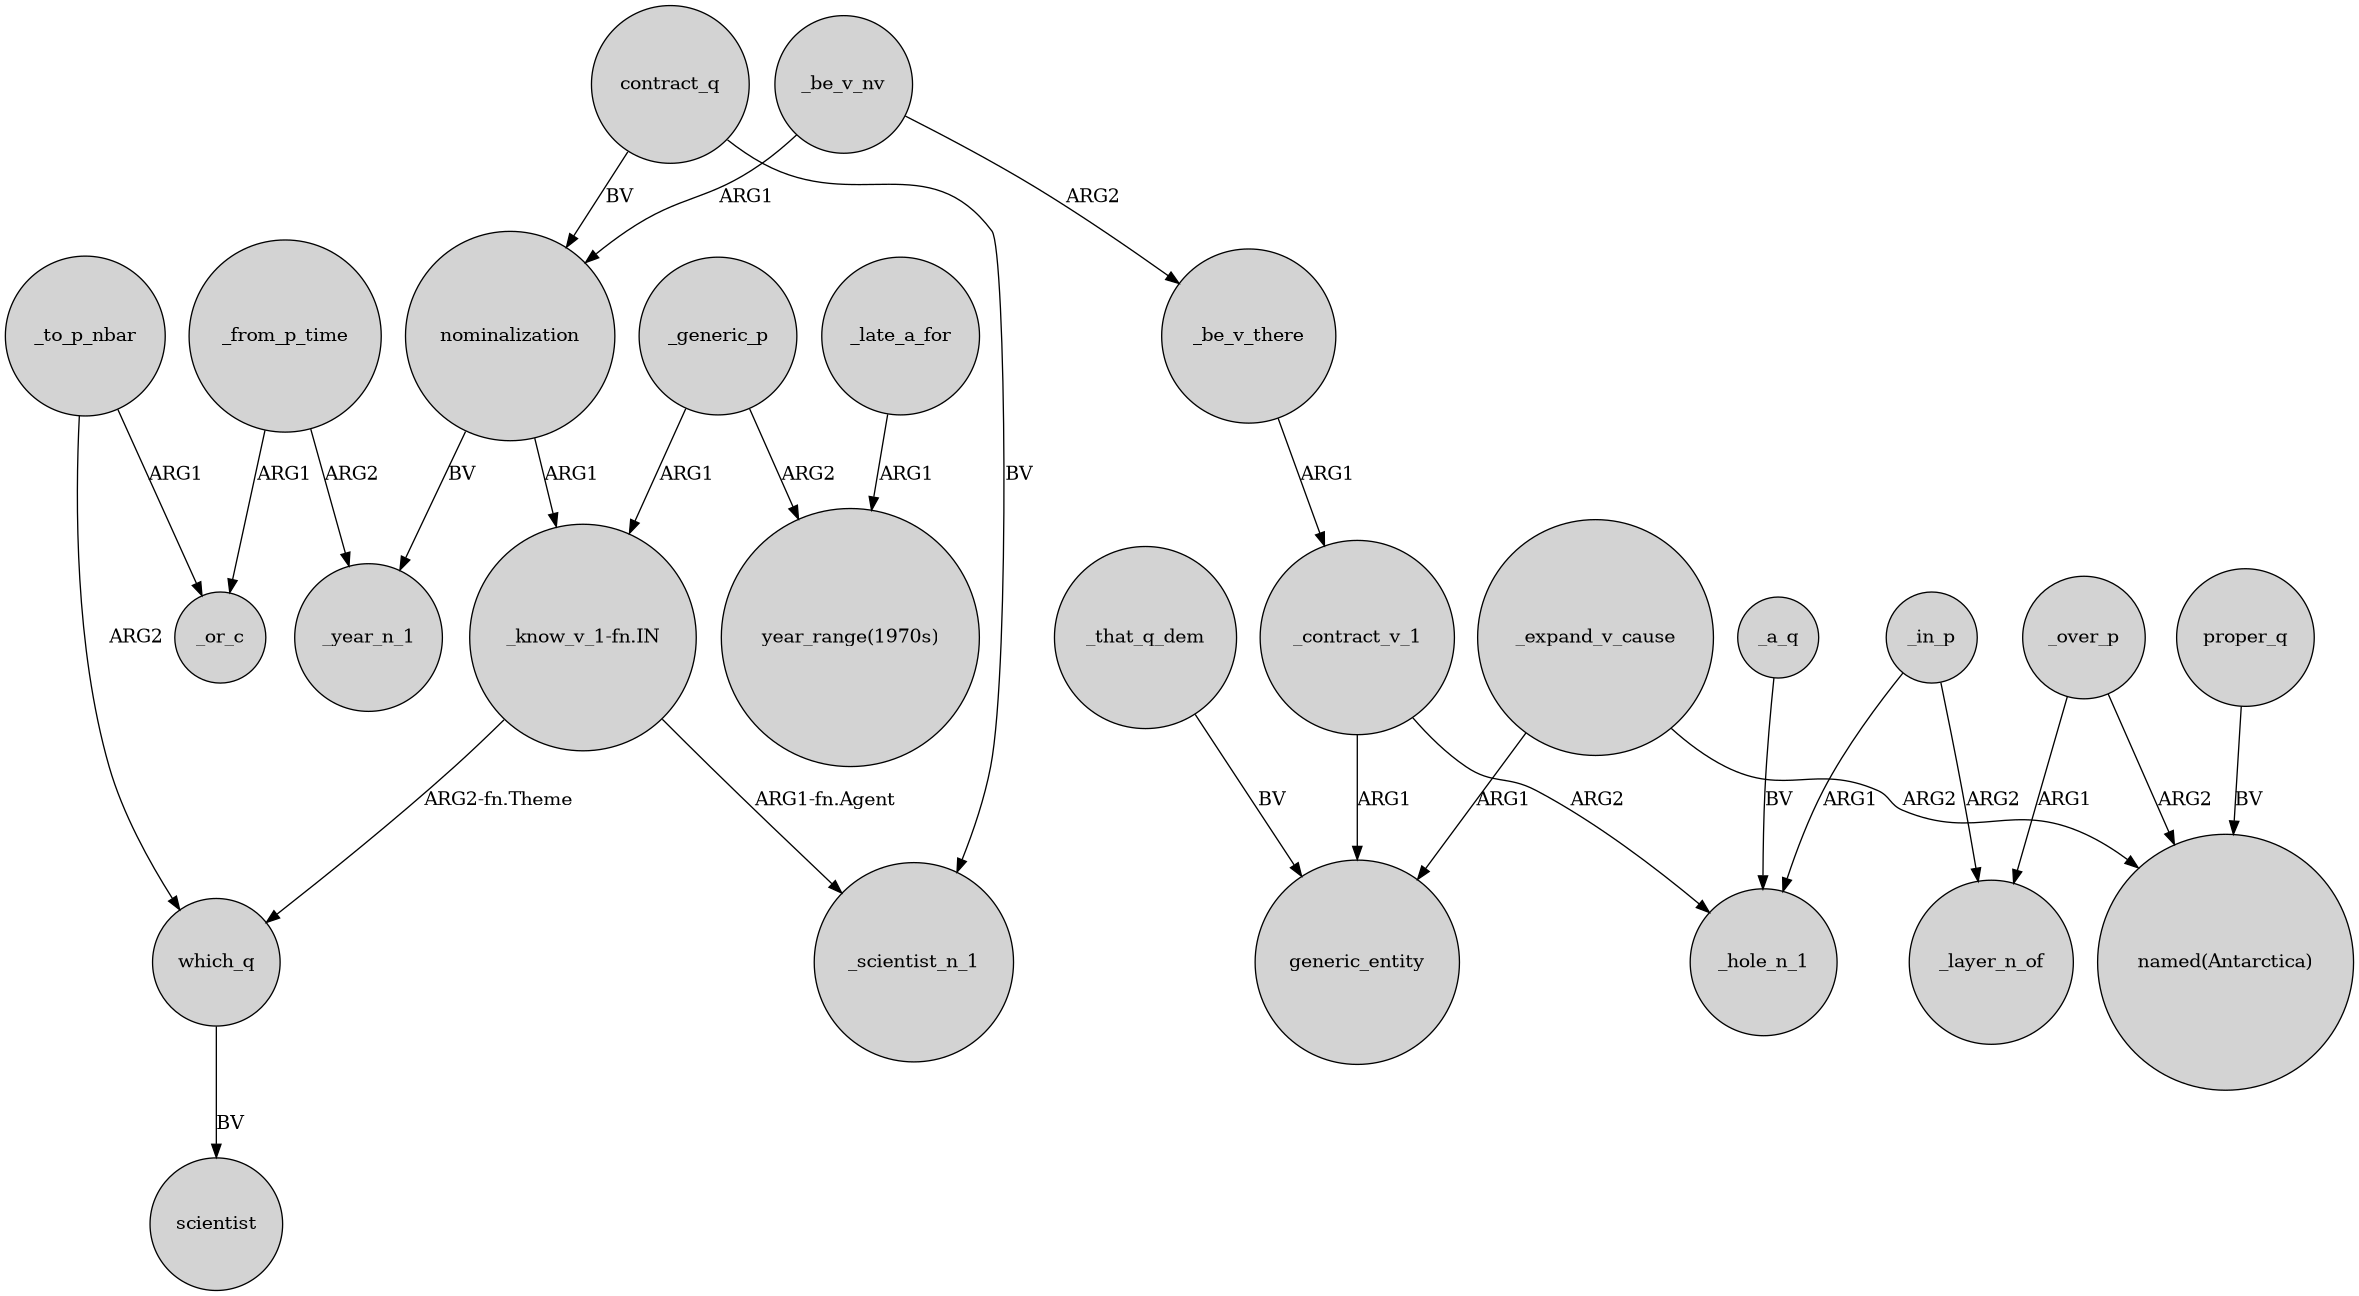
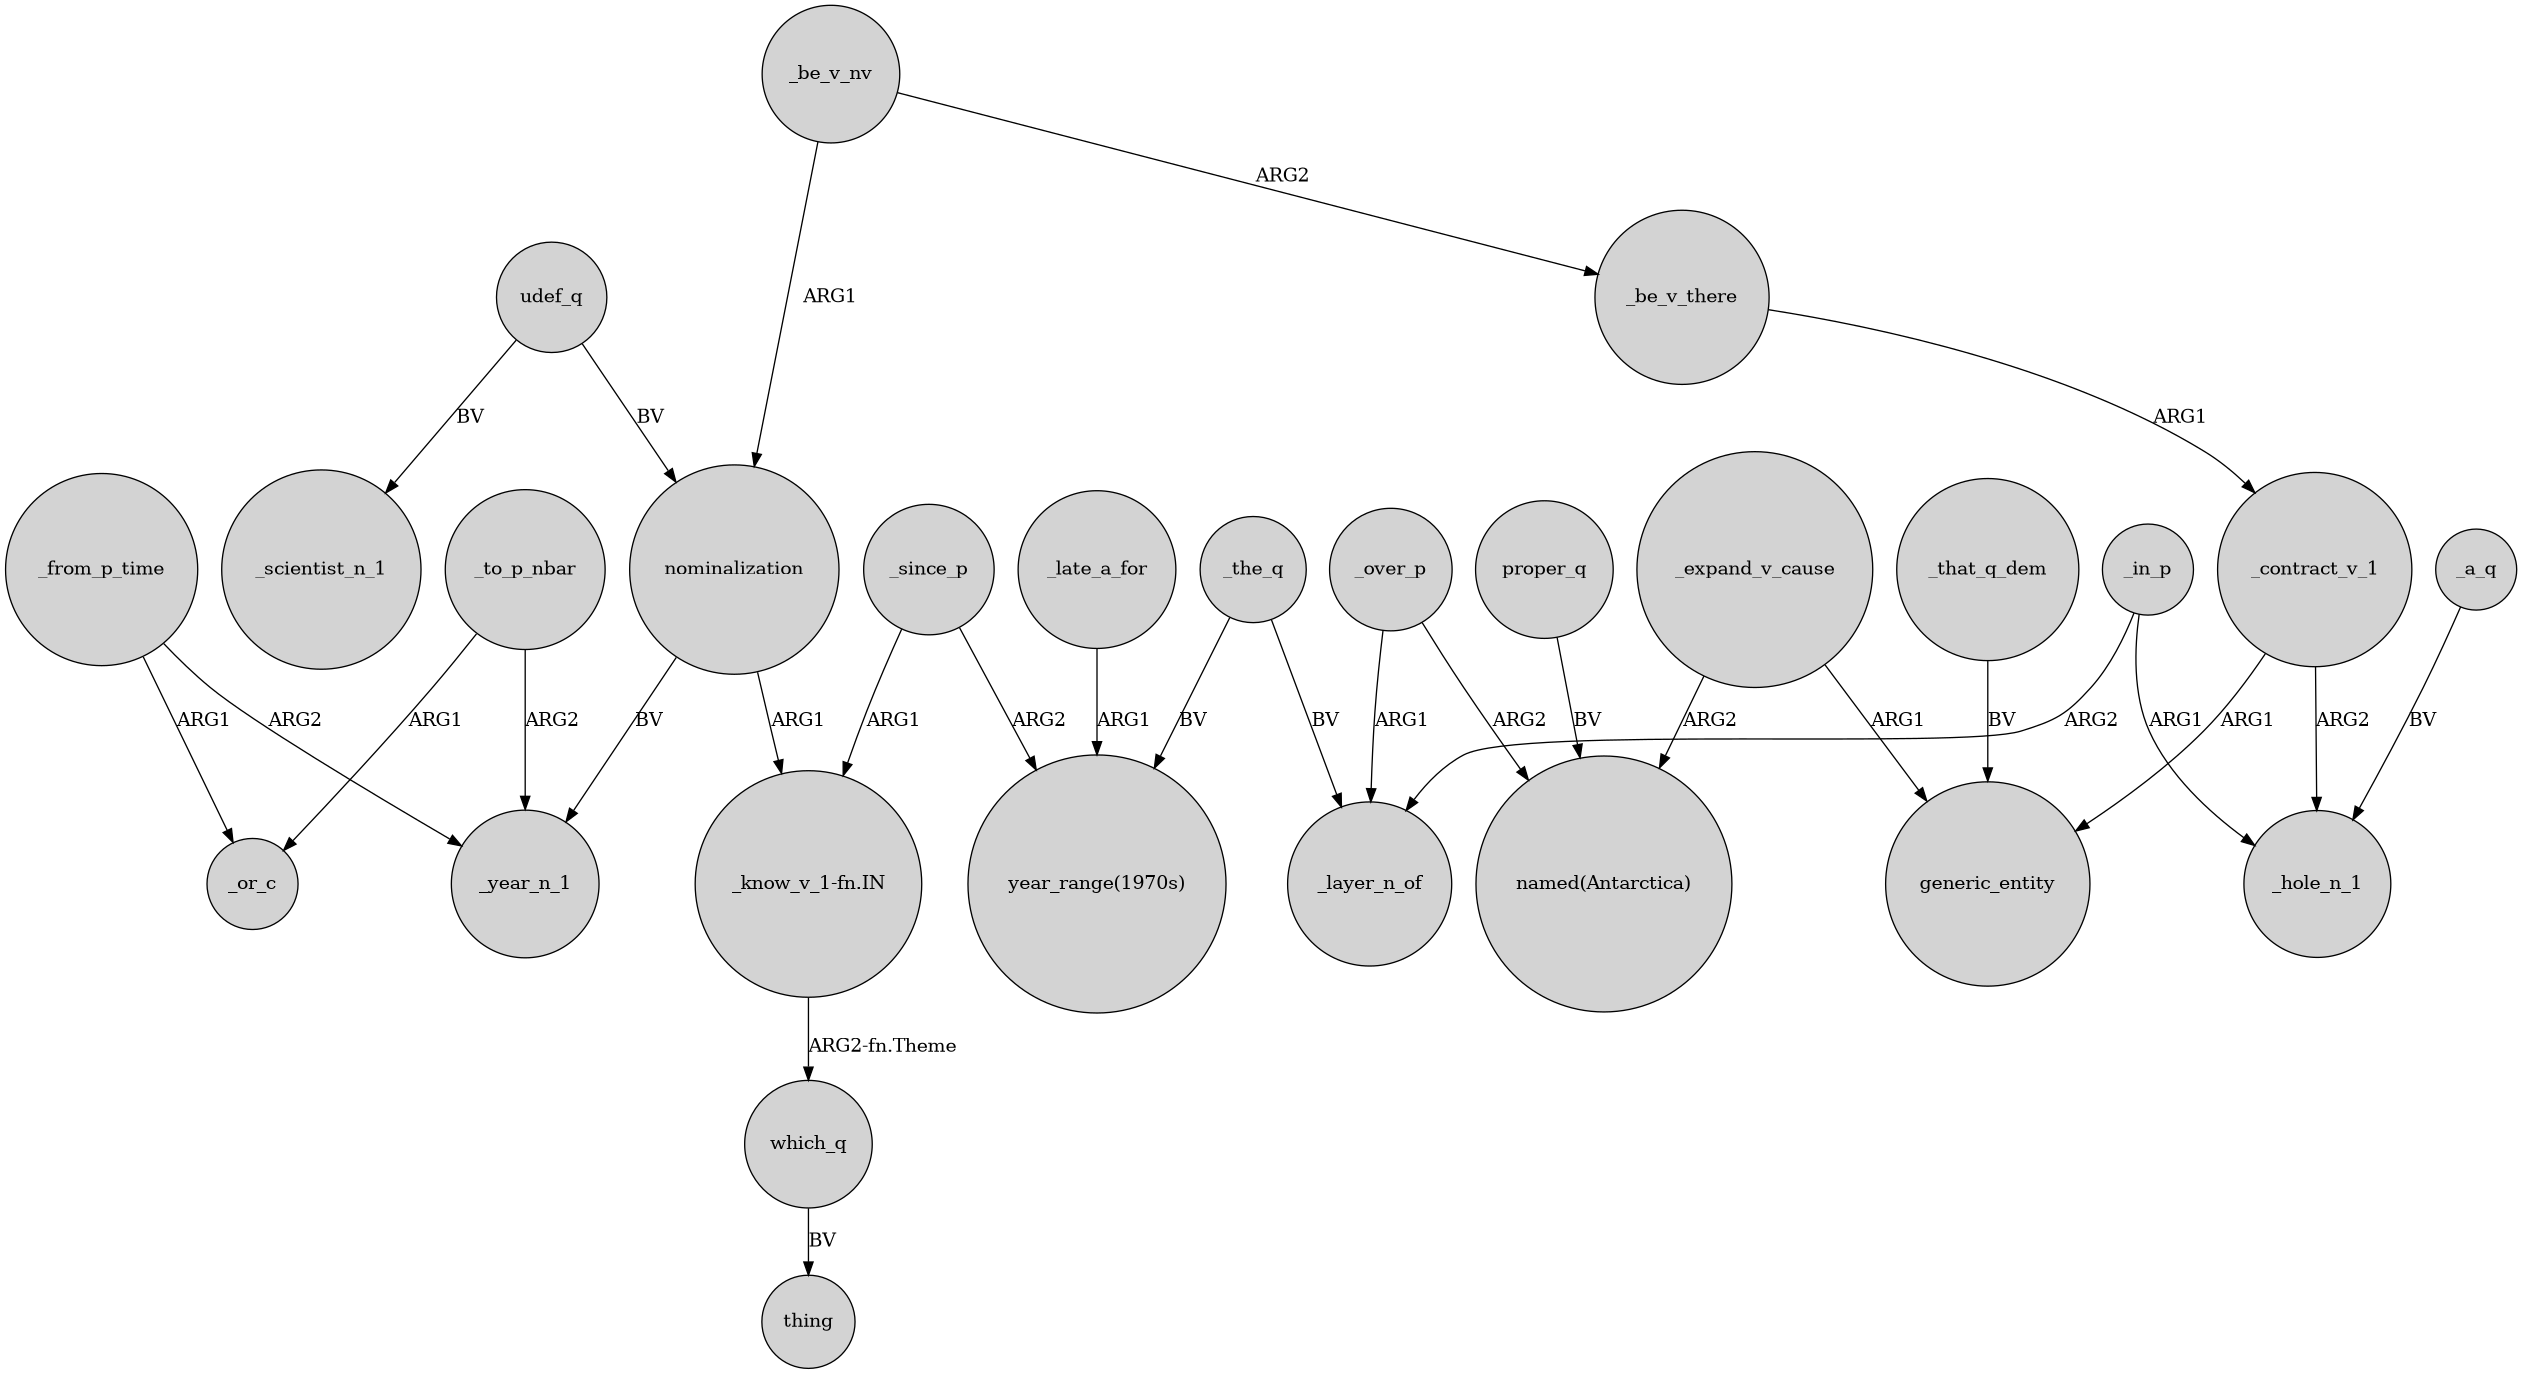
(670, 84) -> (552, 297)
(718, 336) -> (929, 570)
none -> (1253, 570)
(88, 665) -> (525, 723)
(747, 802) -> none
(216, 1224) -> (808, 1322)
